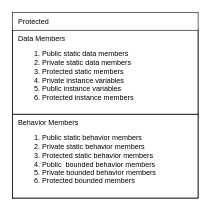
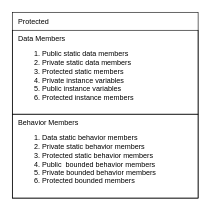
(80, 149) -> (80, 149)
